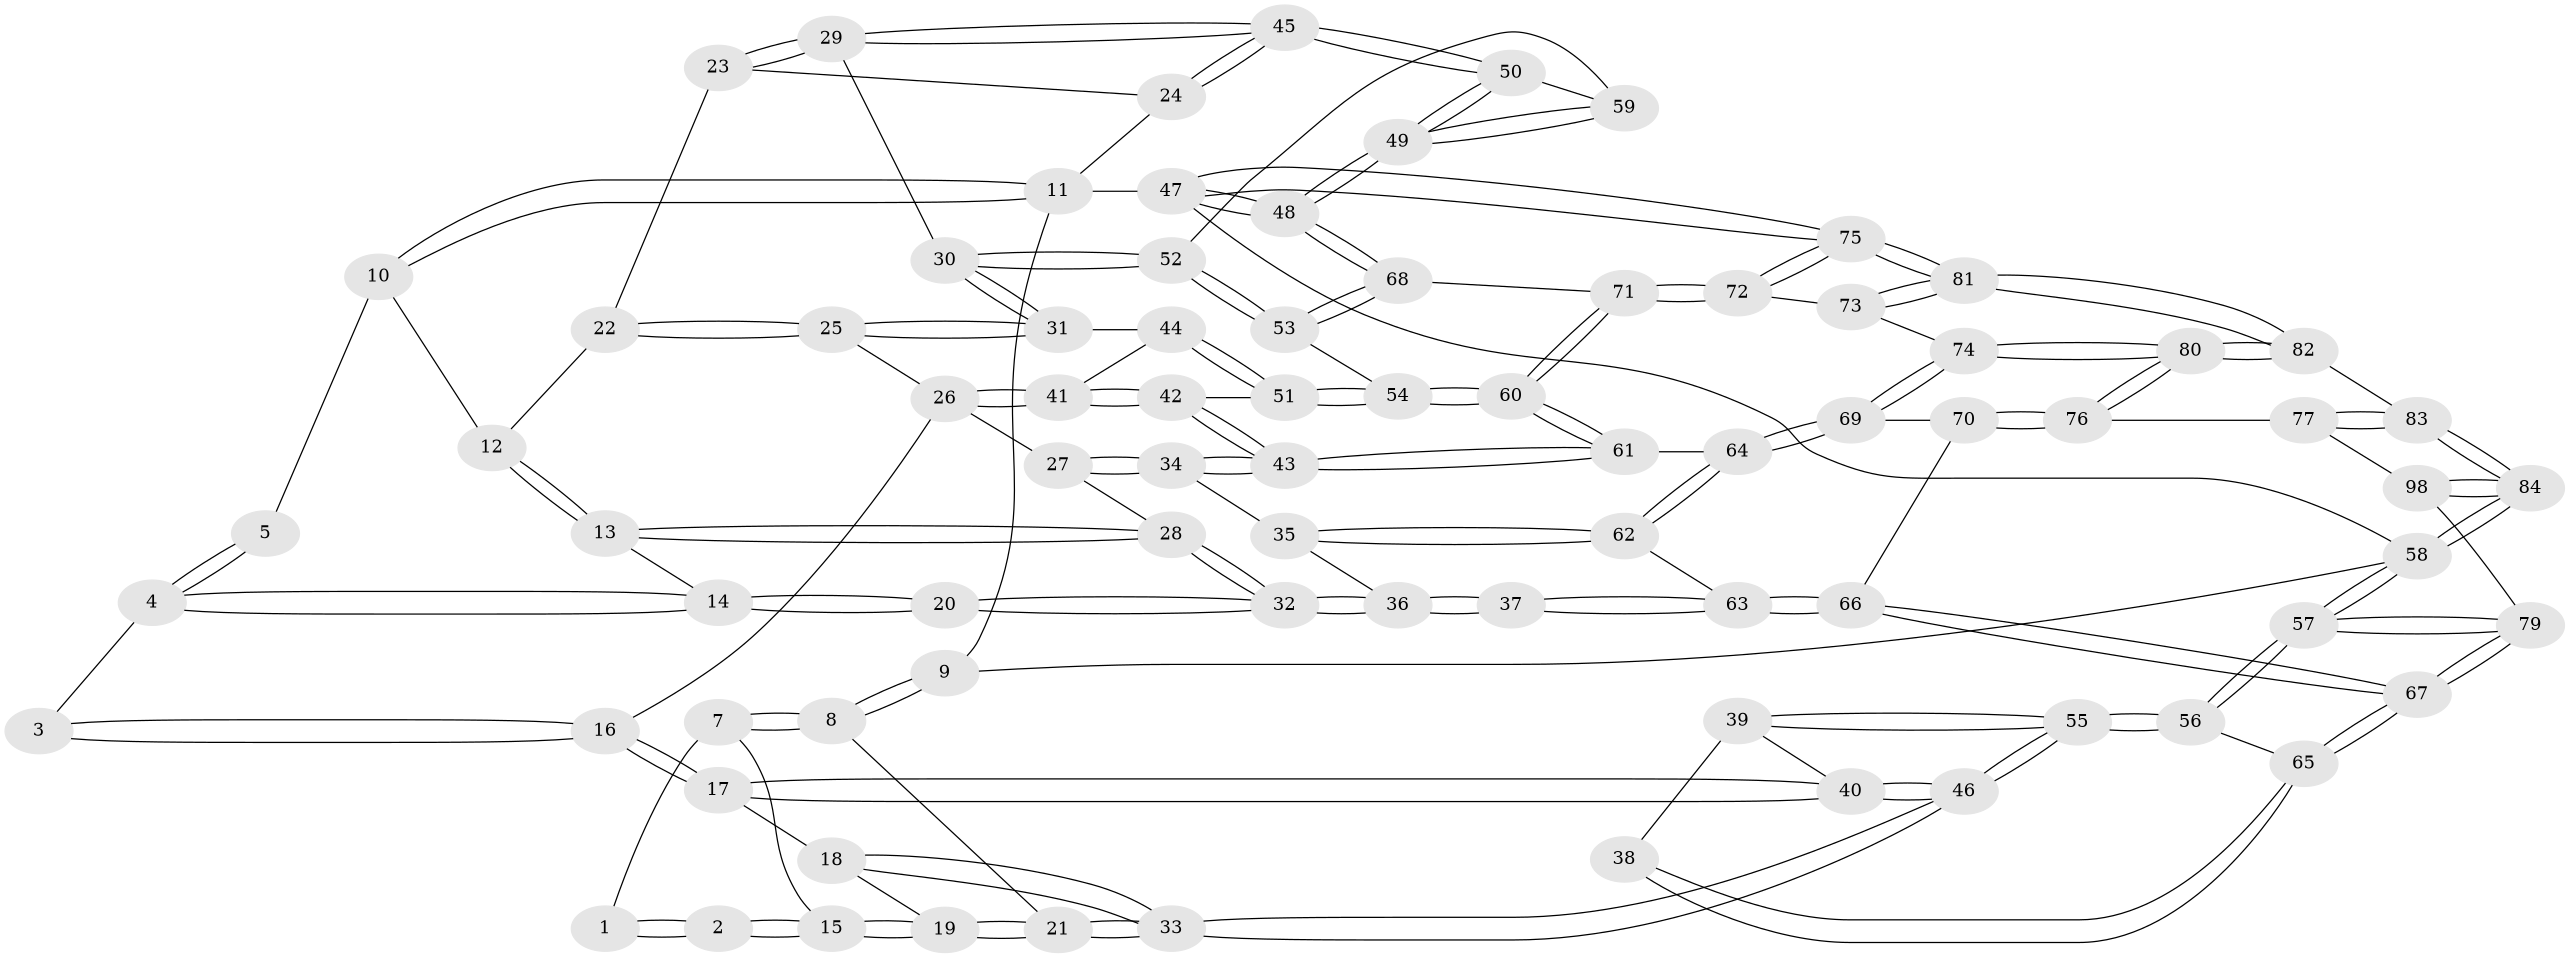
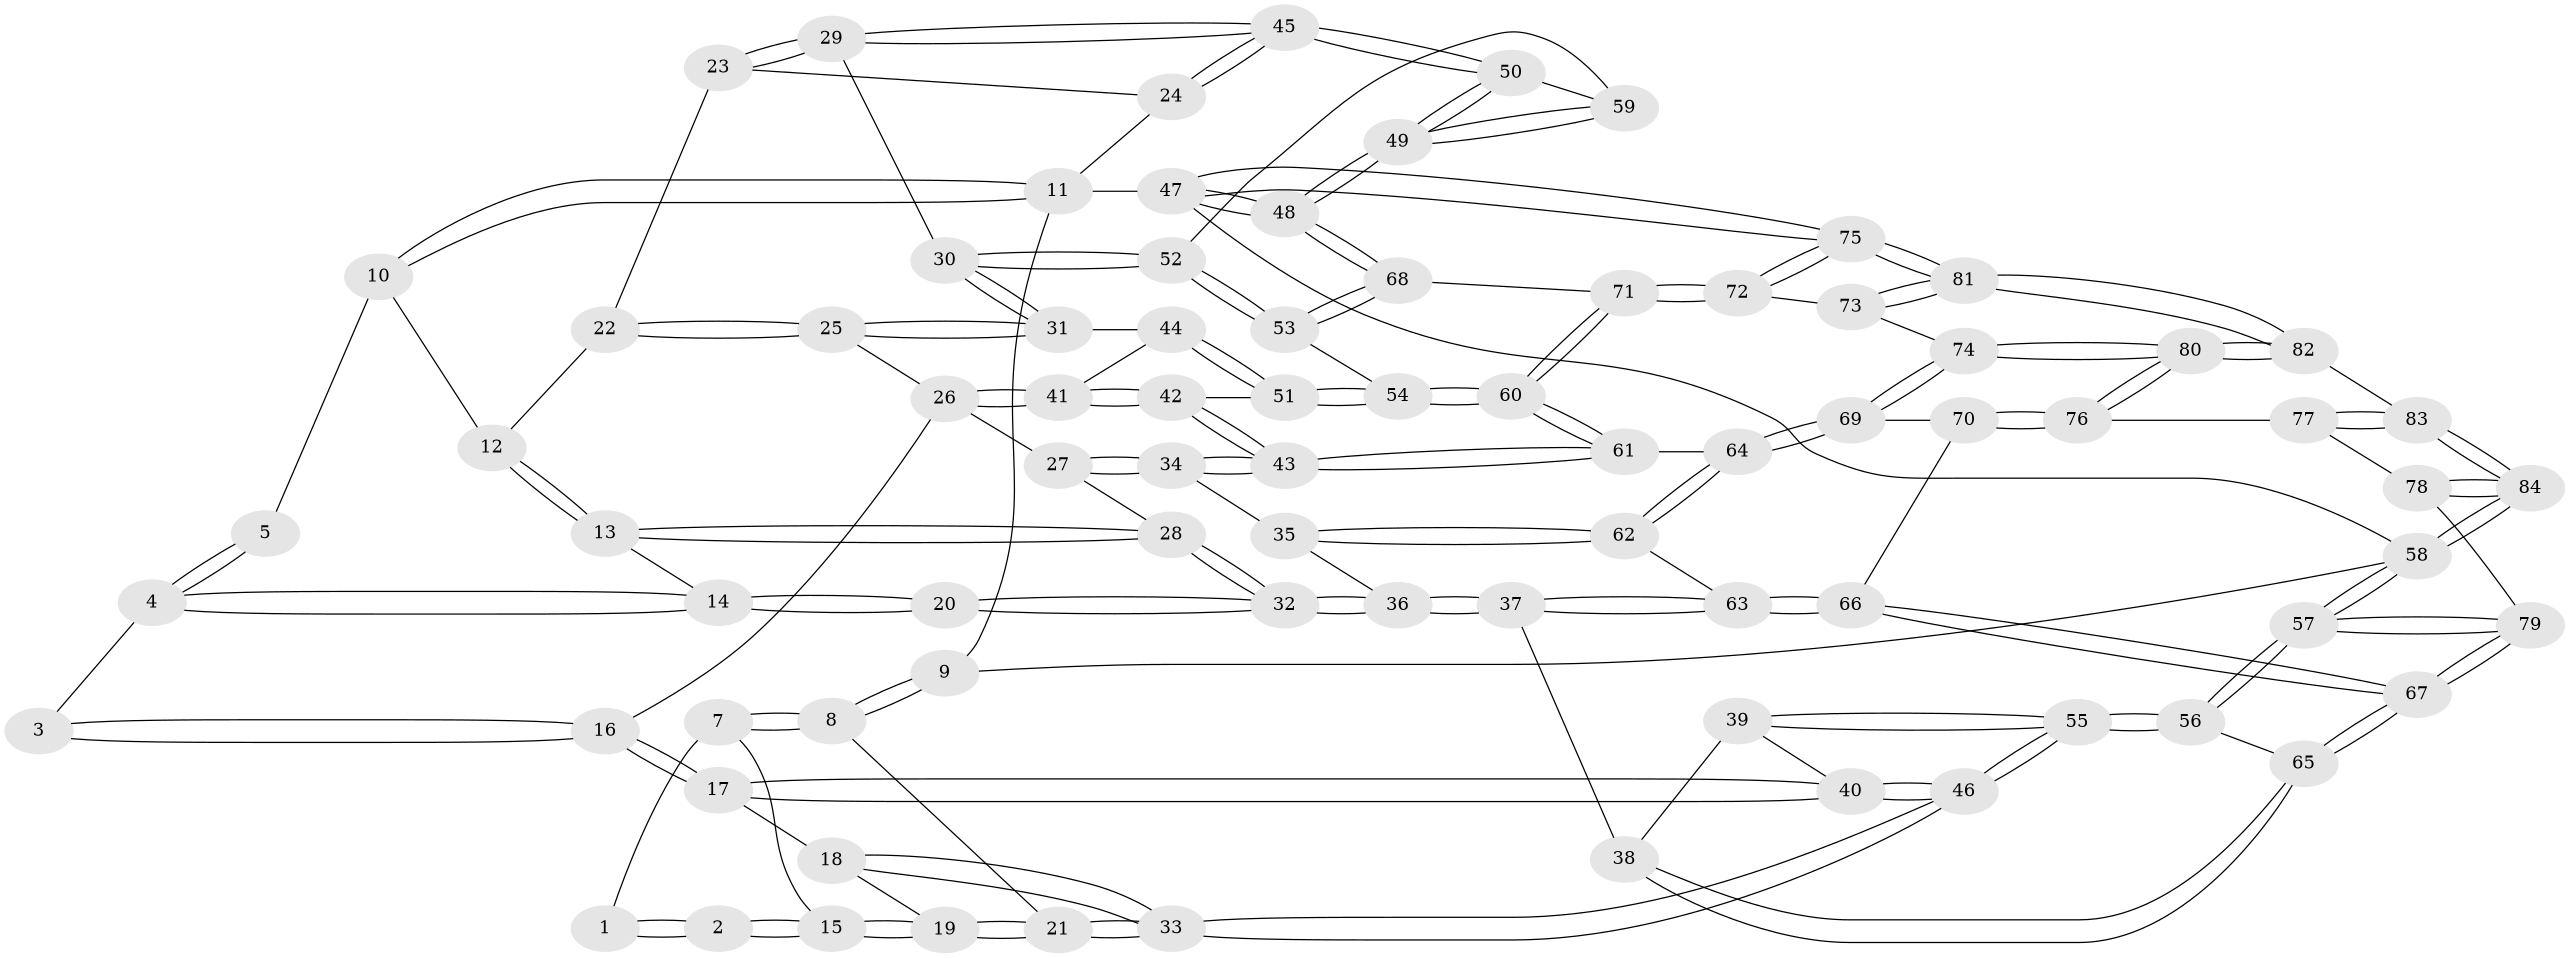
(2417, 488) -> (2417, 488)
none -> (1568, 732)
